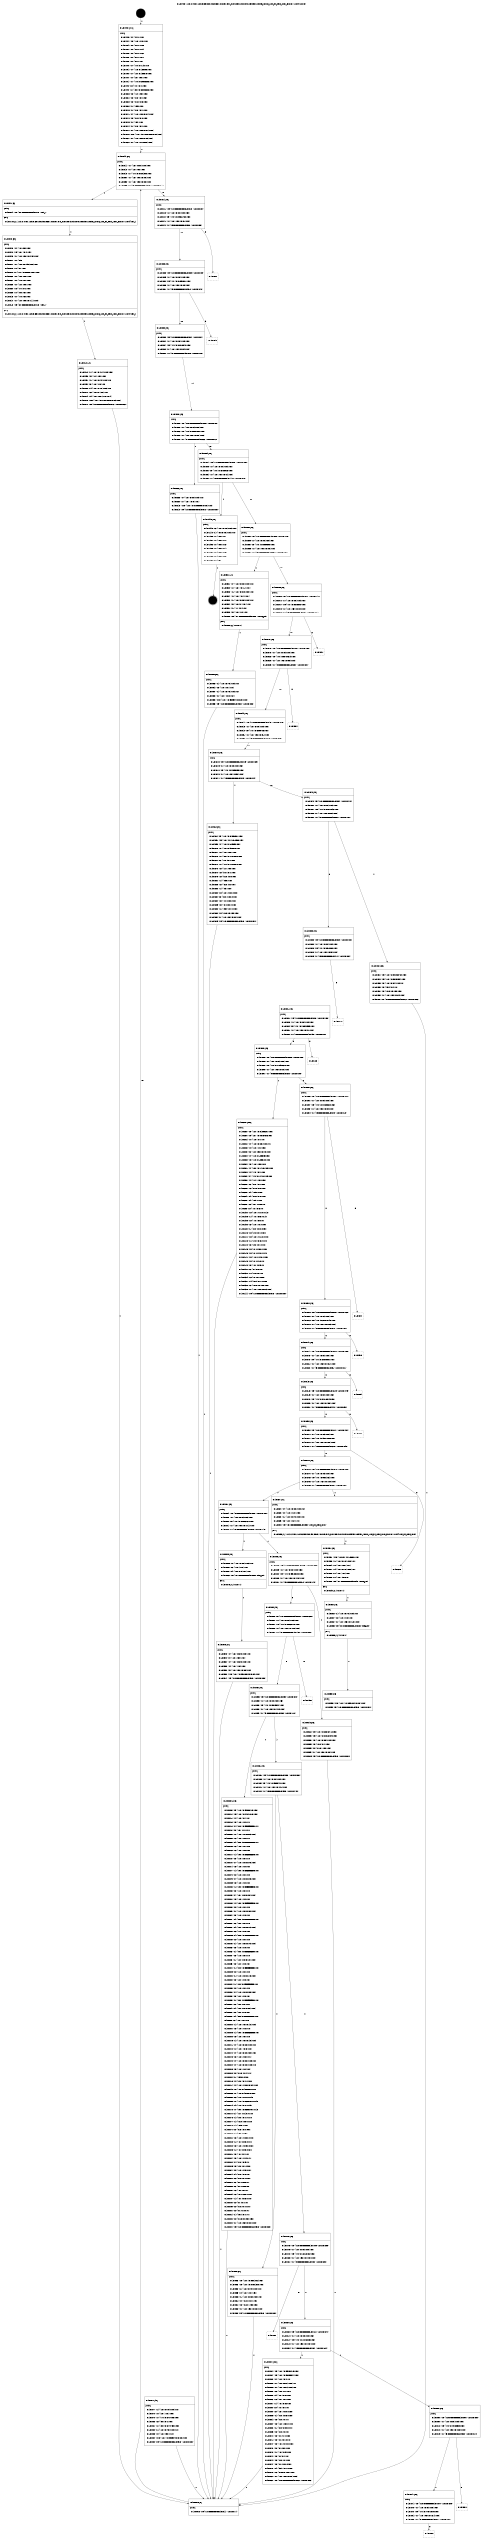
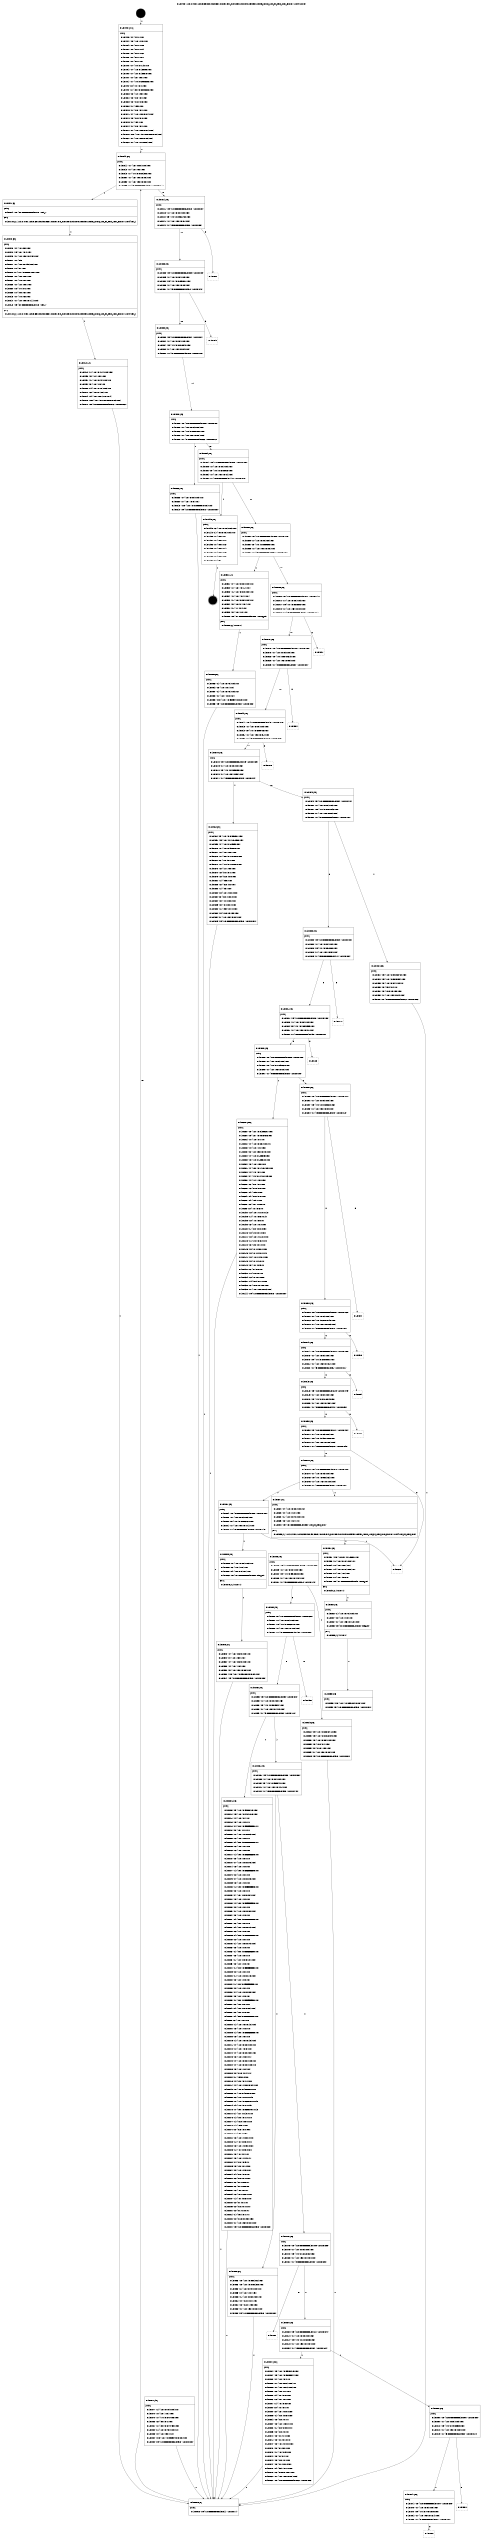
none -> (268, 766)
none -> (317, 982)
(268, 1543) -> (331, 1540)
